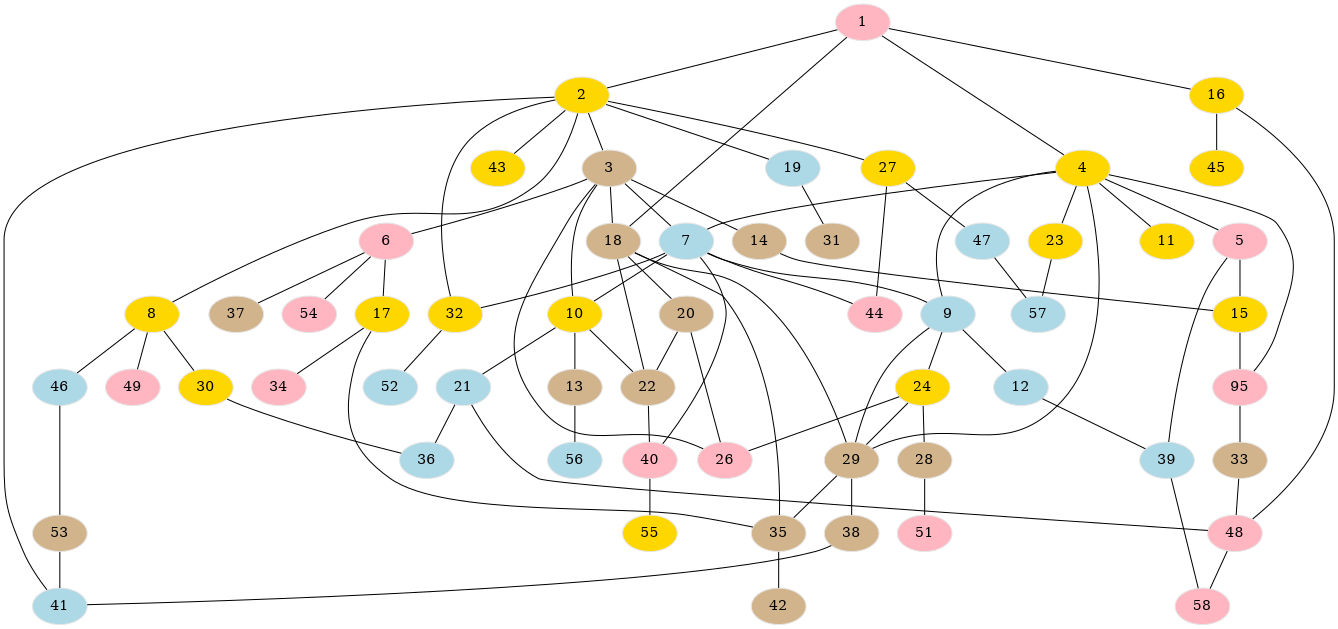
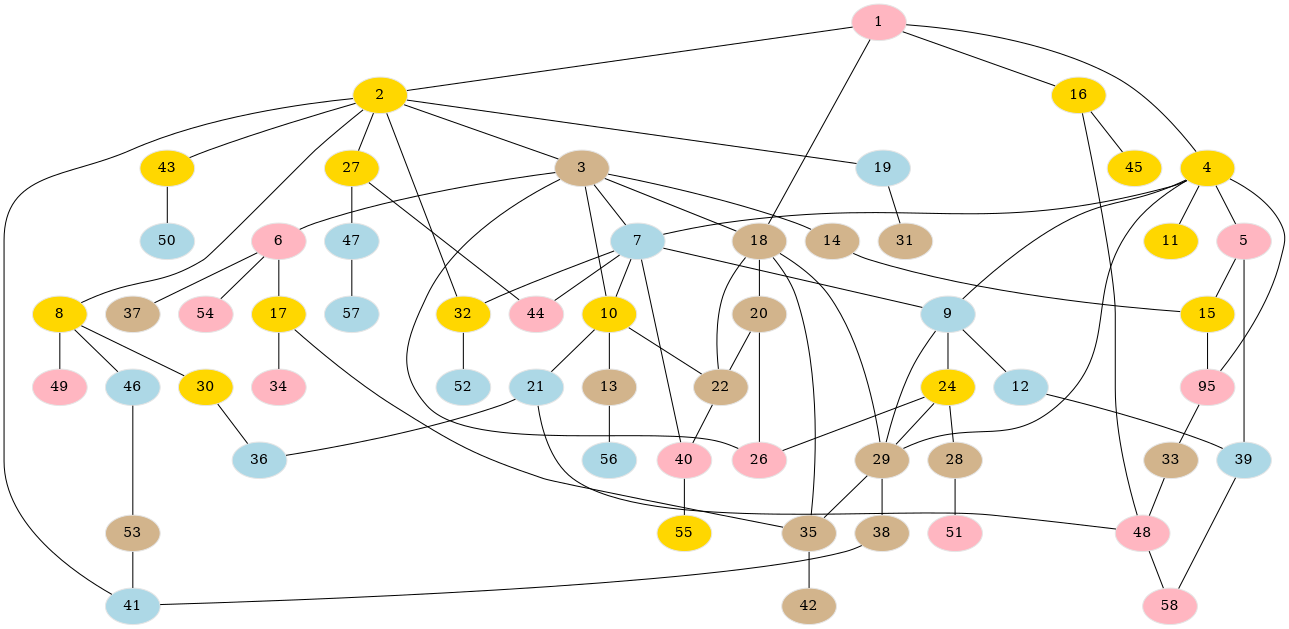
none -> (167, 241)
(1055, 241) -> none
